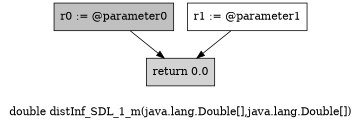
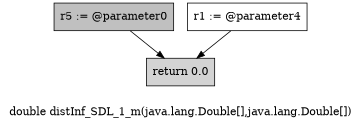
(114, 17) -> (114, 17)
(247, 17) -> (247, 17)
